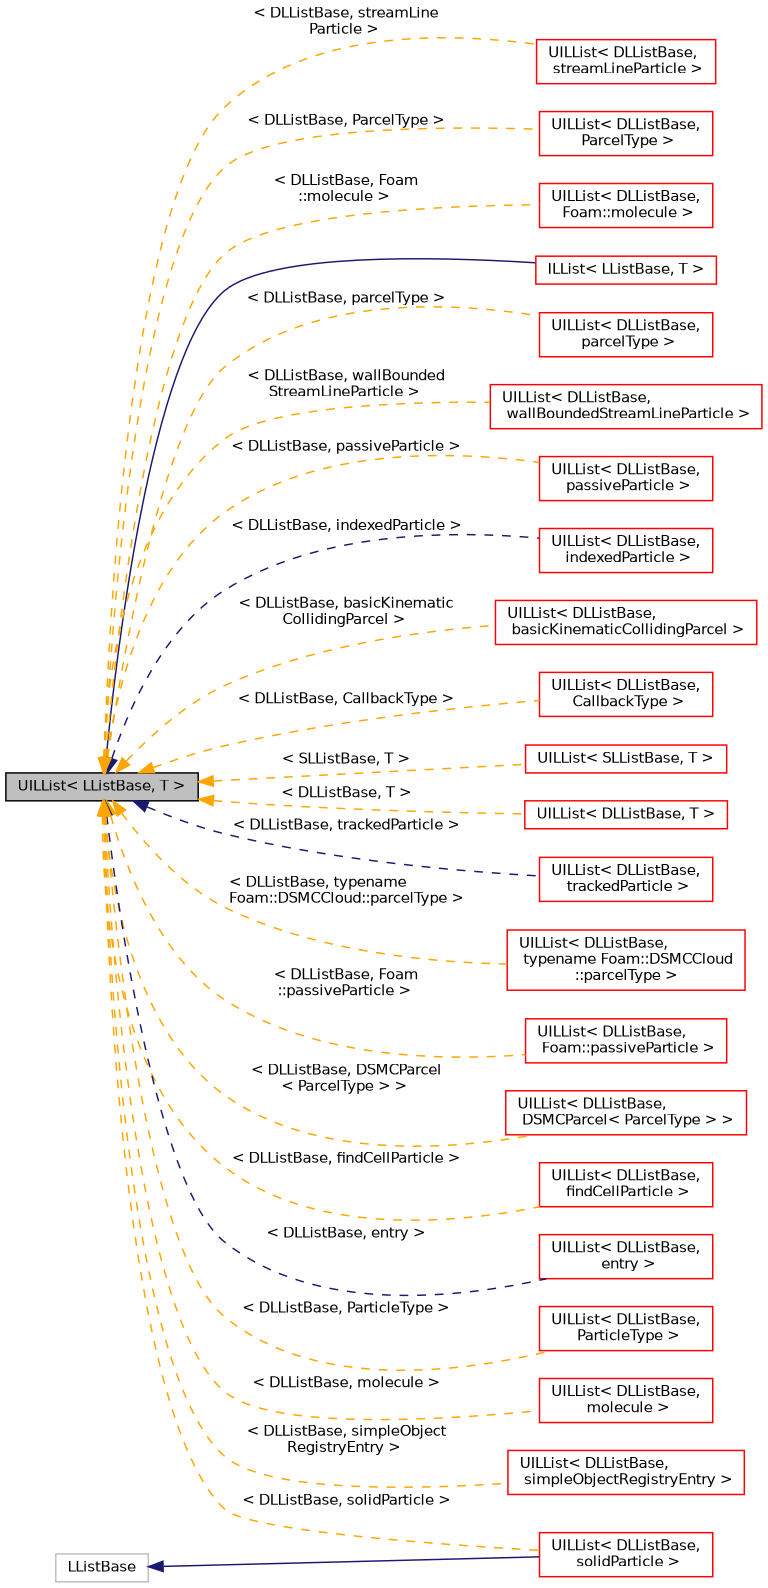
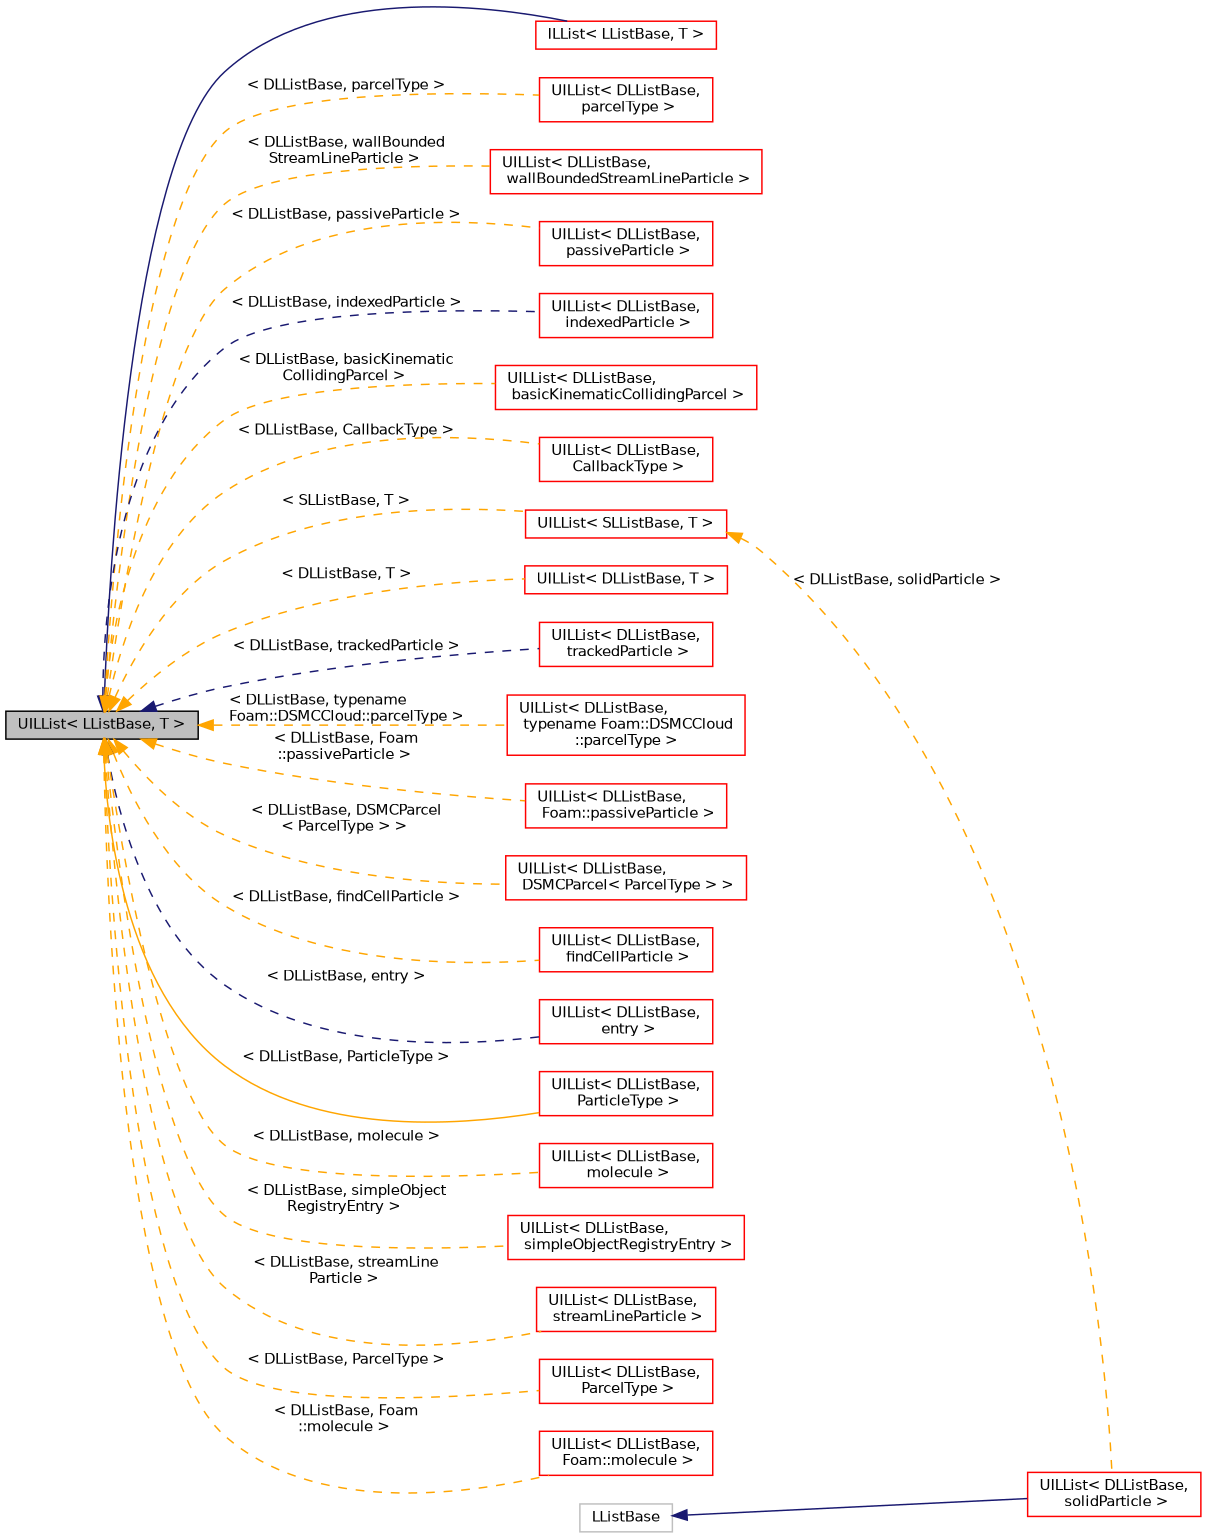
(179, 1239) -> (218, 1060)
(152, 1328) -> (1016, 966)
